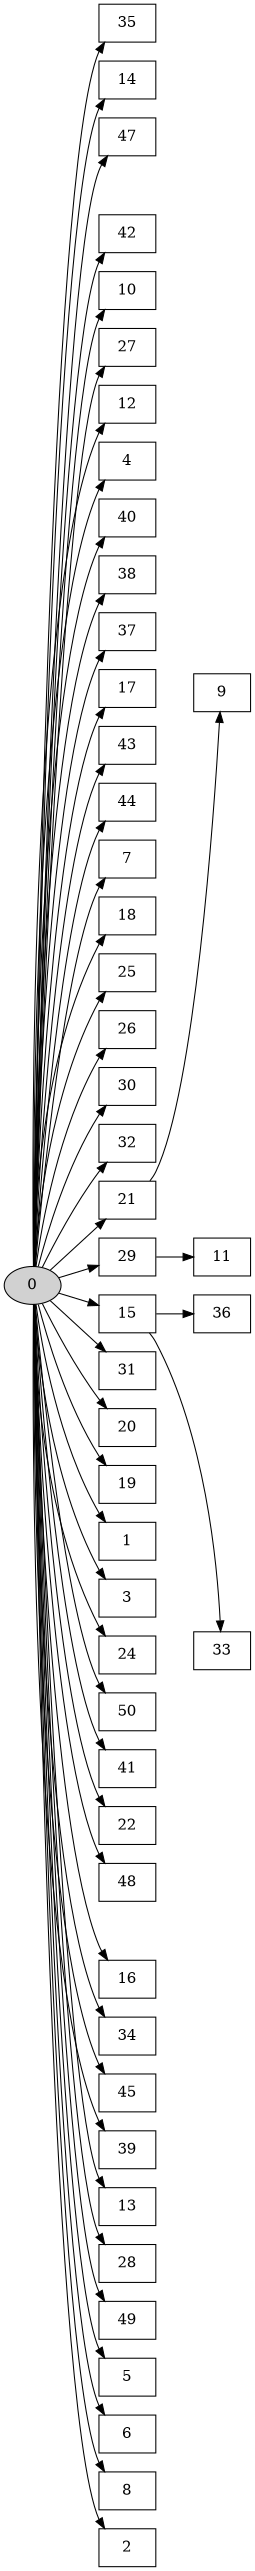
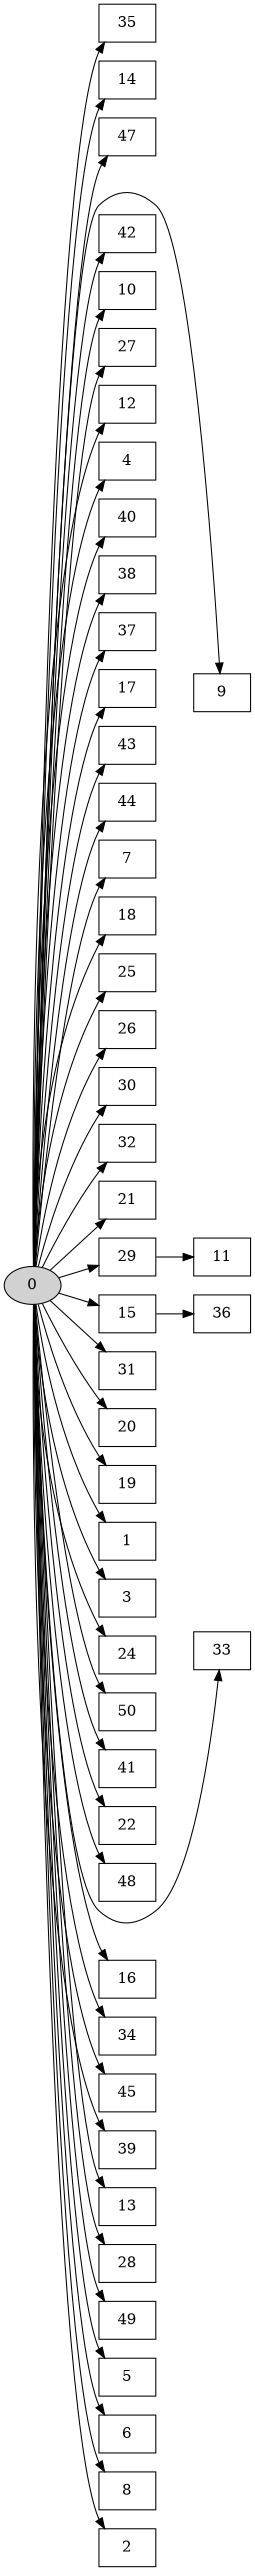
(200, 955) -> (107, 199)
(201, 1473) -> (92, 1896)
